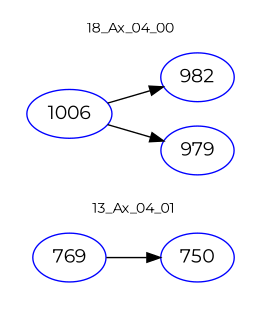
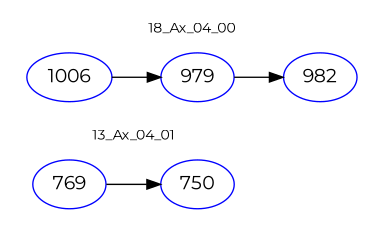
(129, 97) -> (252, 77)
